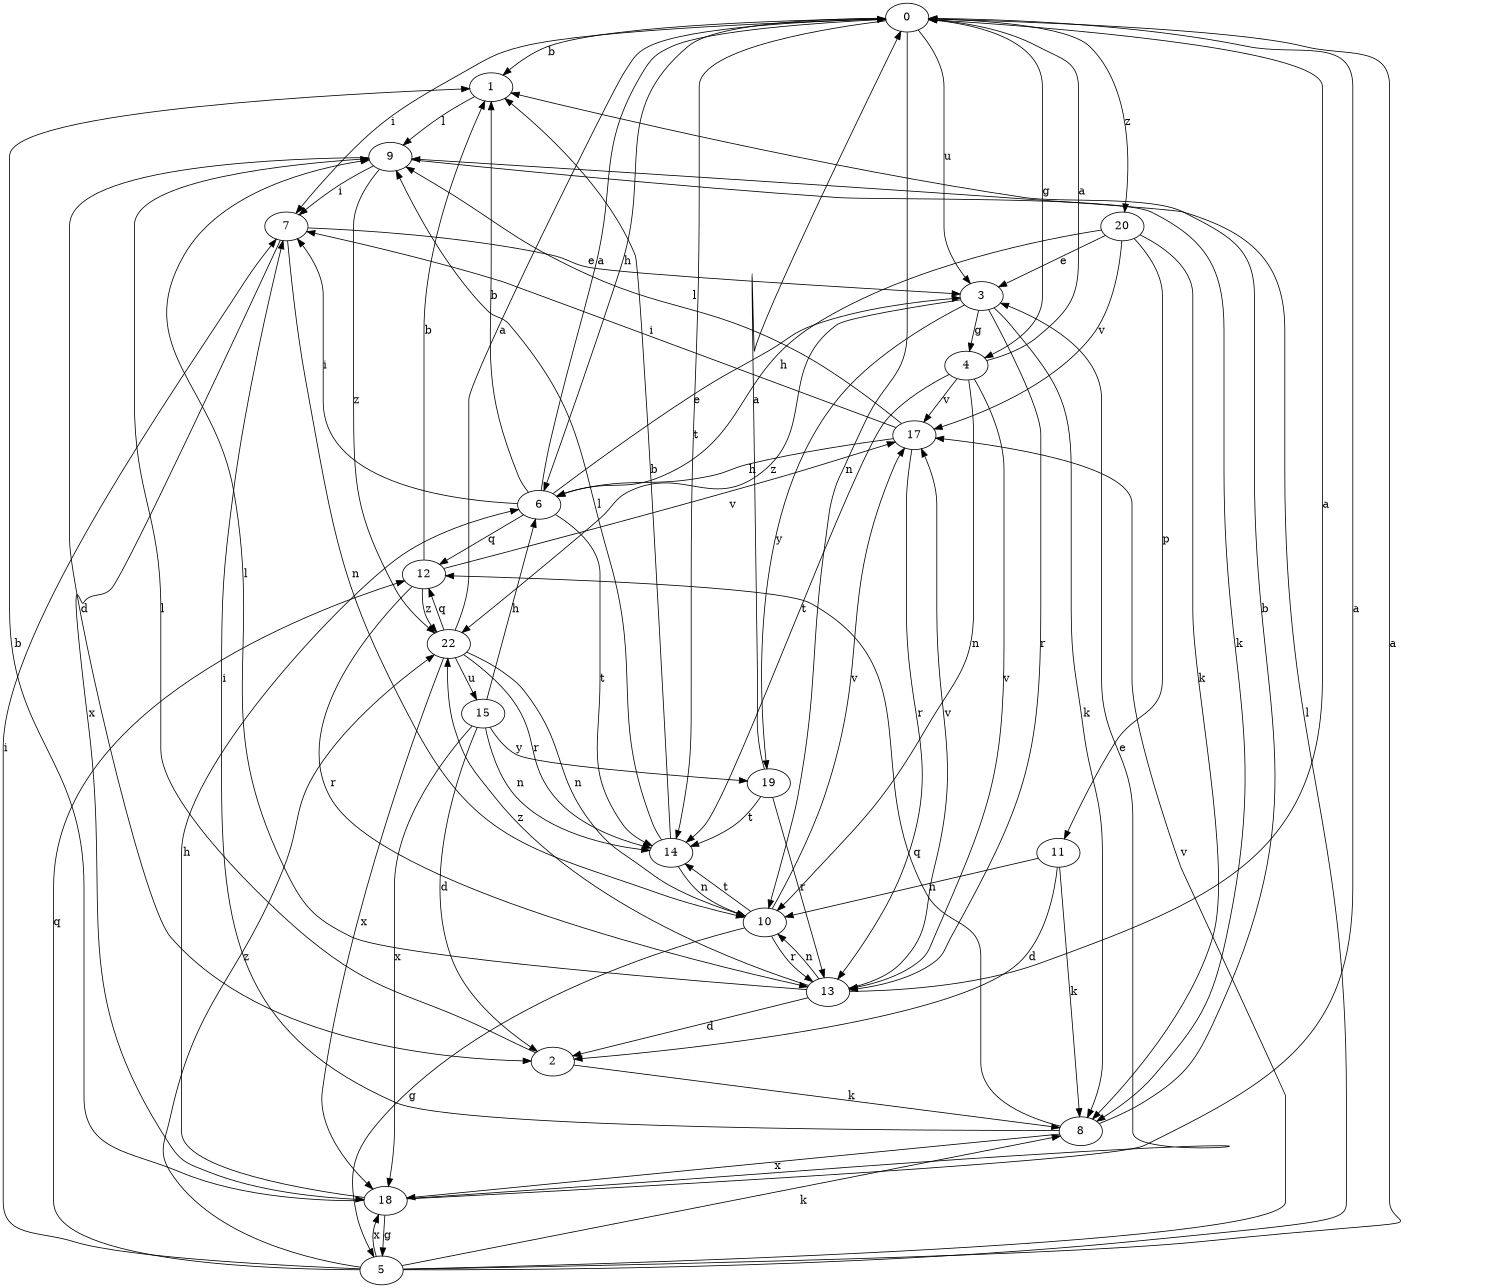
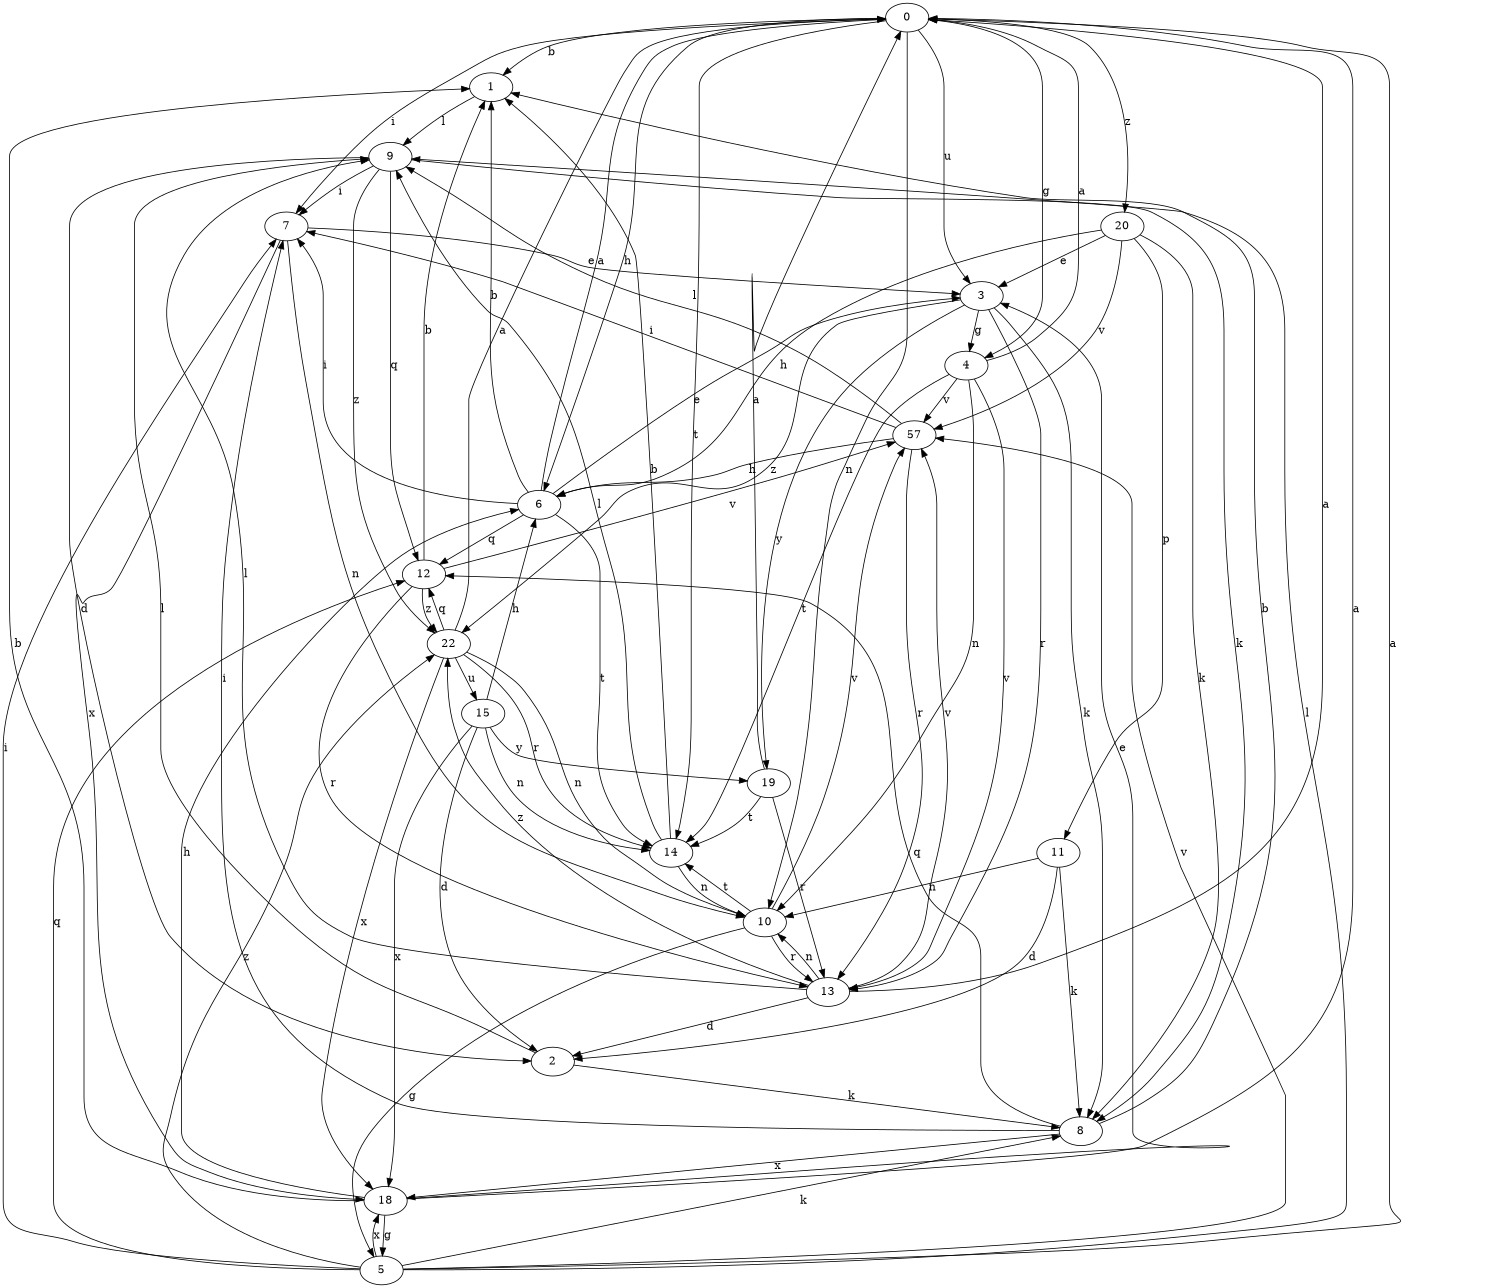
none -> (390, 364)
(914, 435) -> (914, 435)
